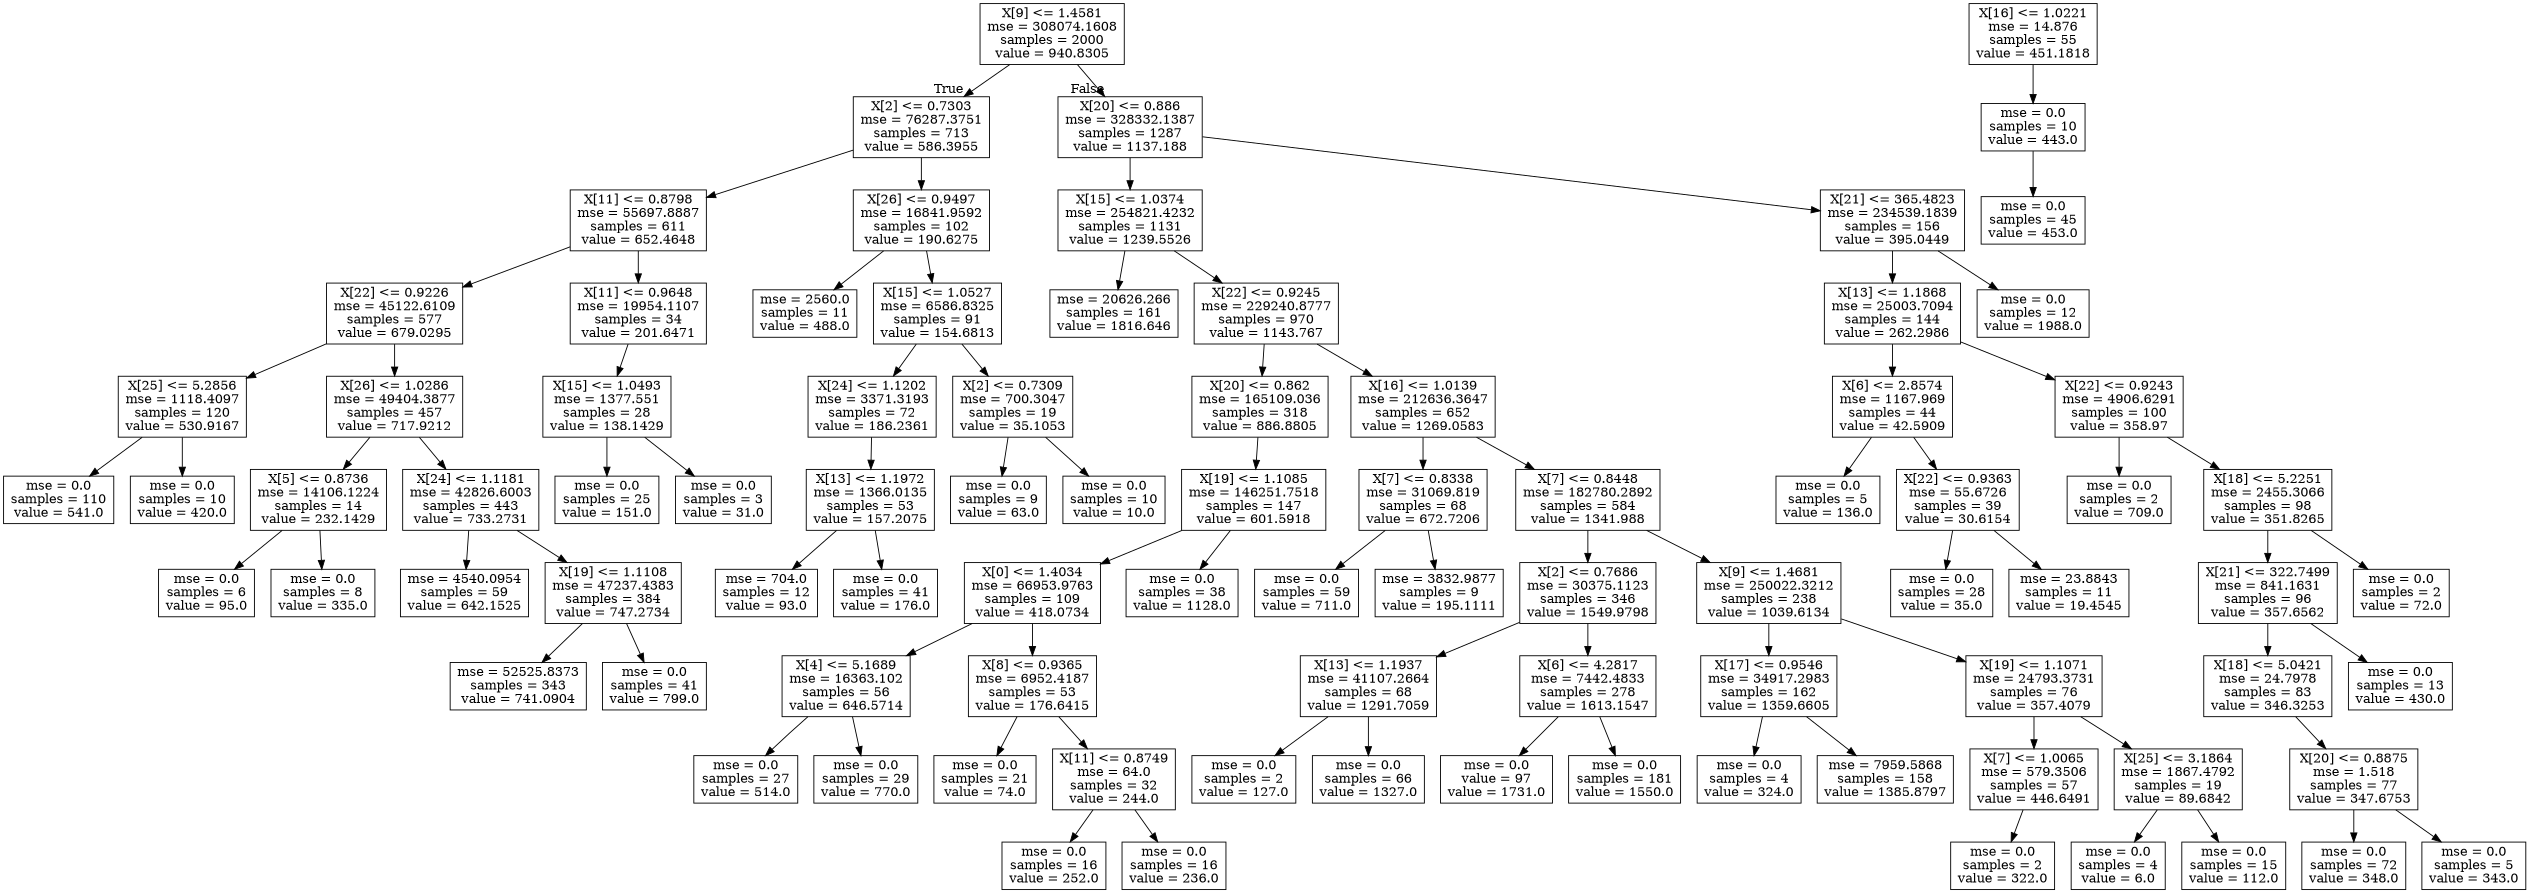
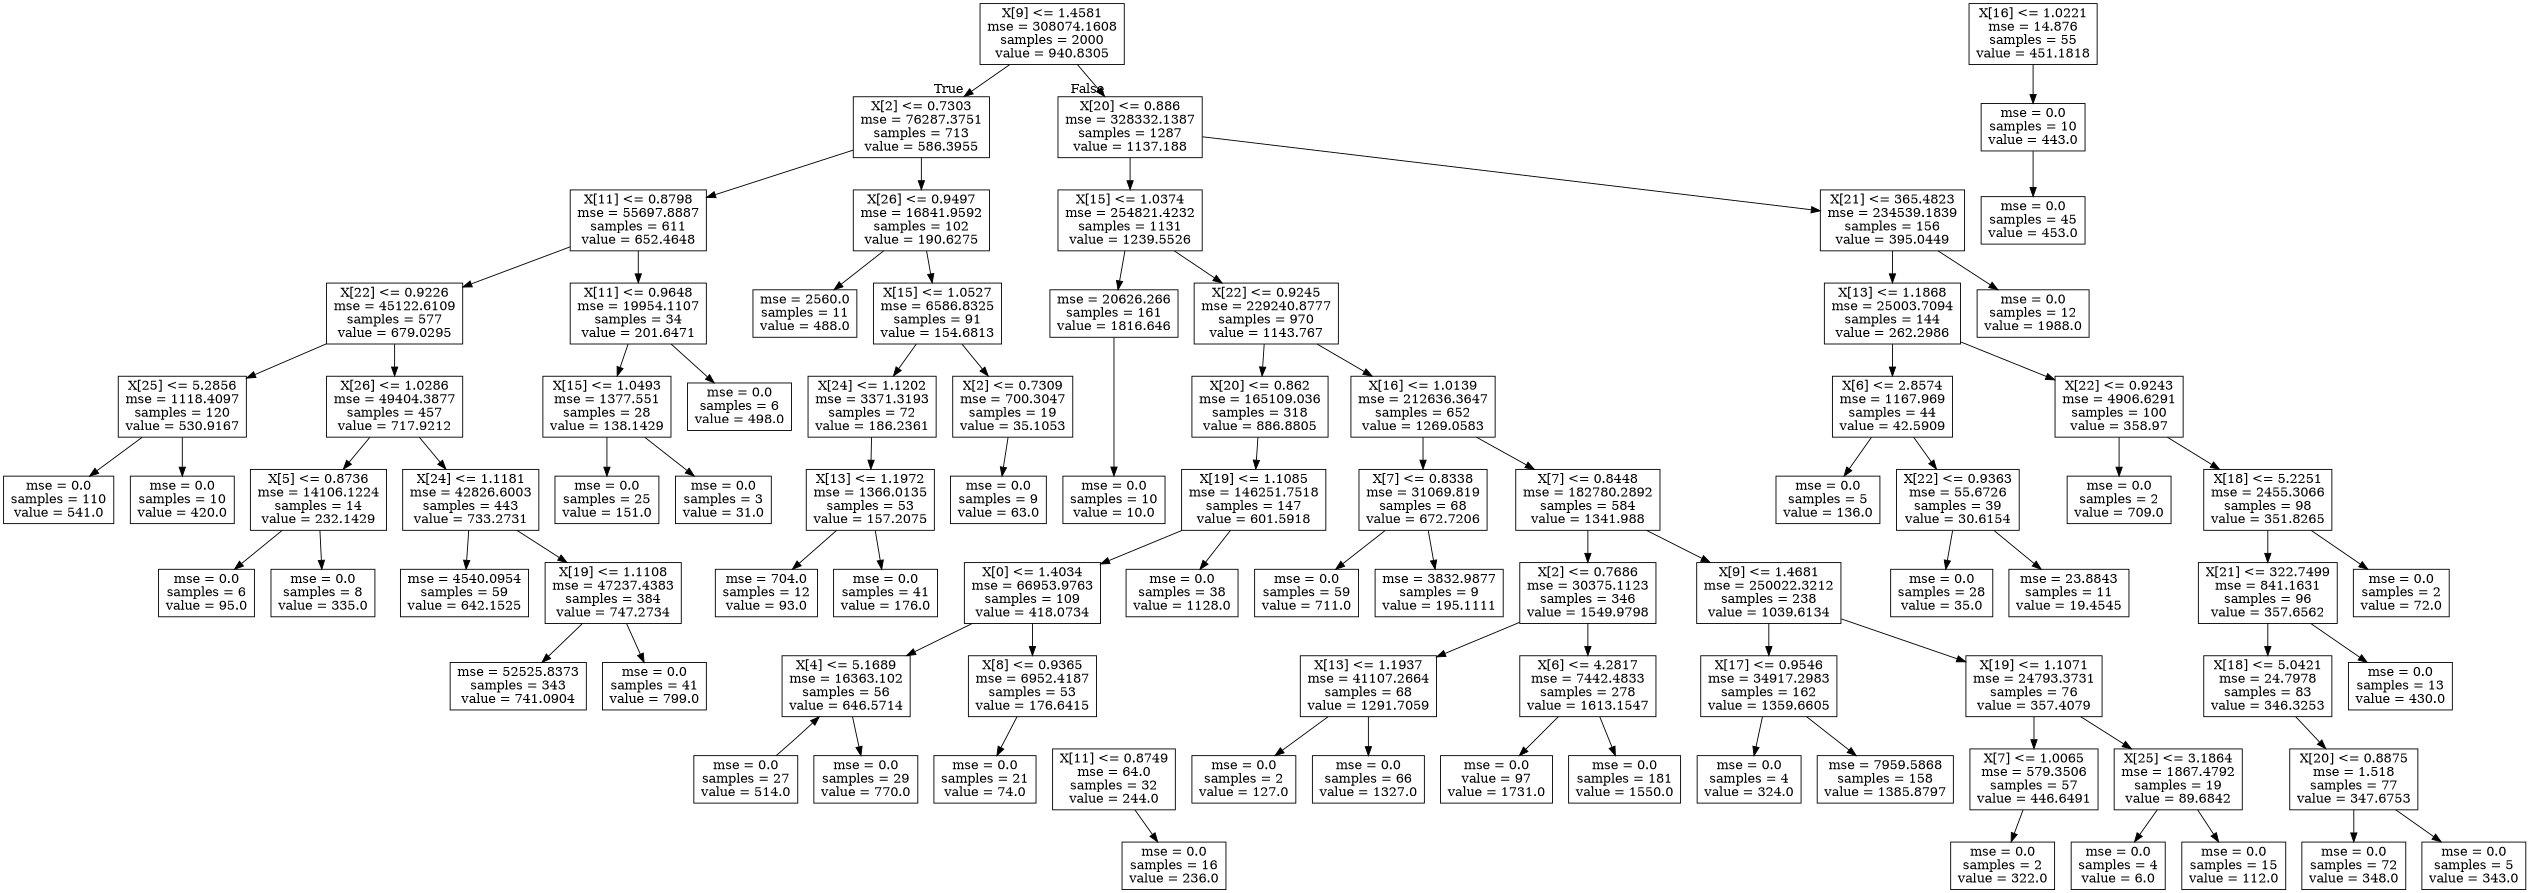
none -> (740, 407)
(1064, 454) -> (1114, 402)
(1070, 729) -> none
(790, 733) -> (795, 740)
(1054, 866) -> none
